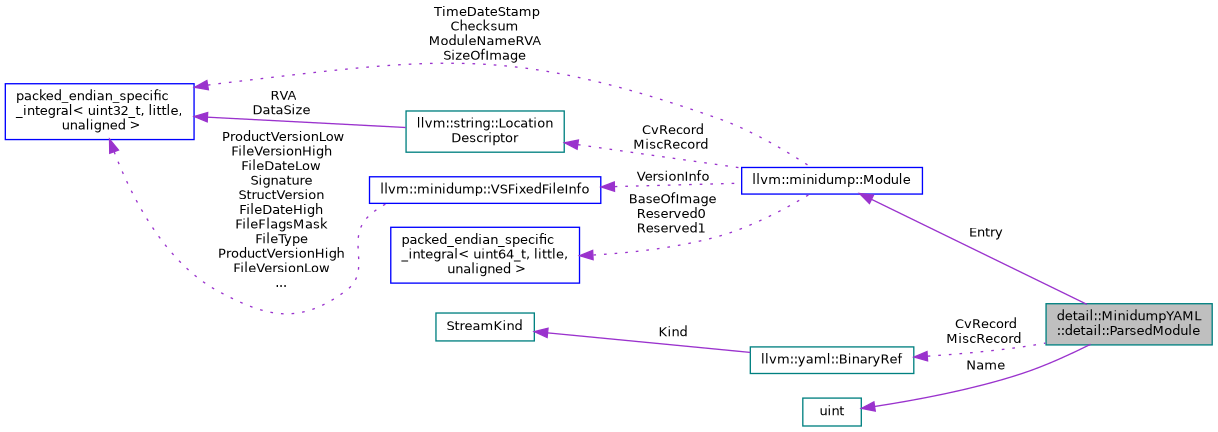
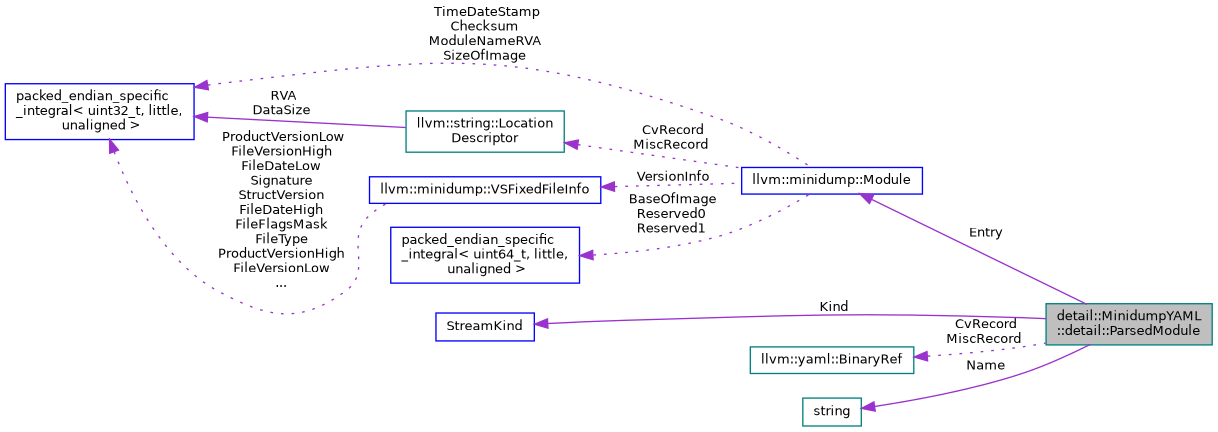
(485, 327) -> (485, 327)
(649, 343) -> (797, 316)
(832, 412) -> (832, 412)
